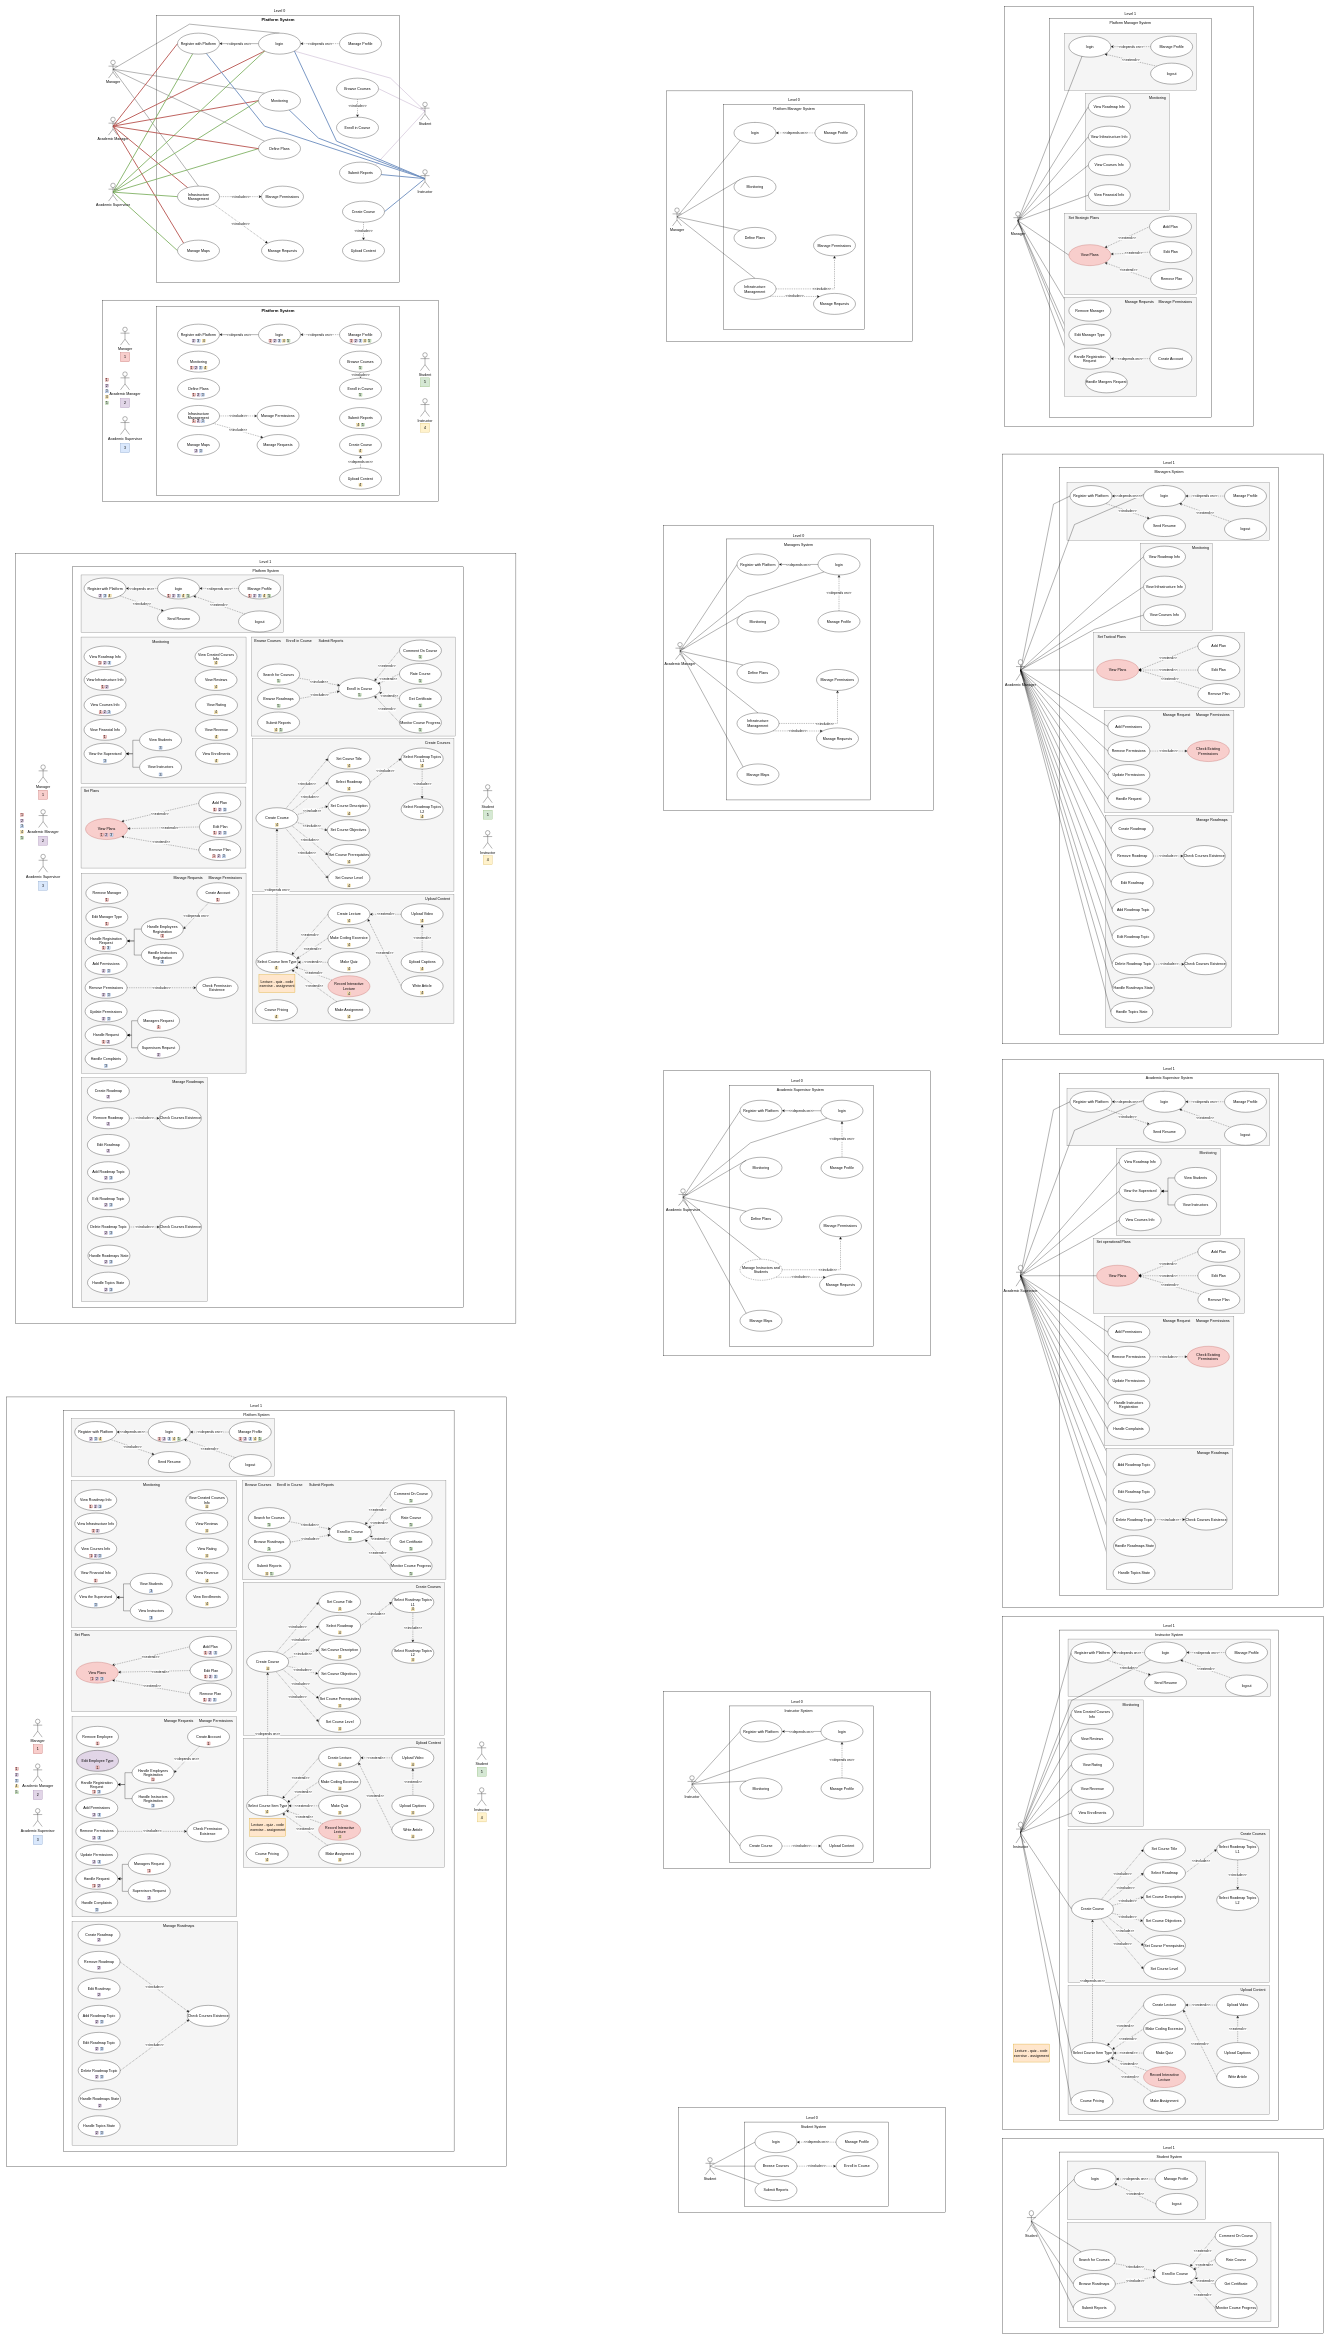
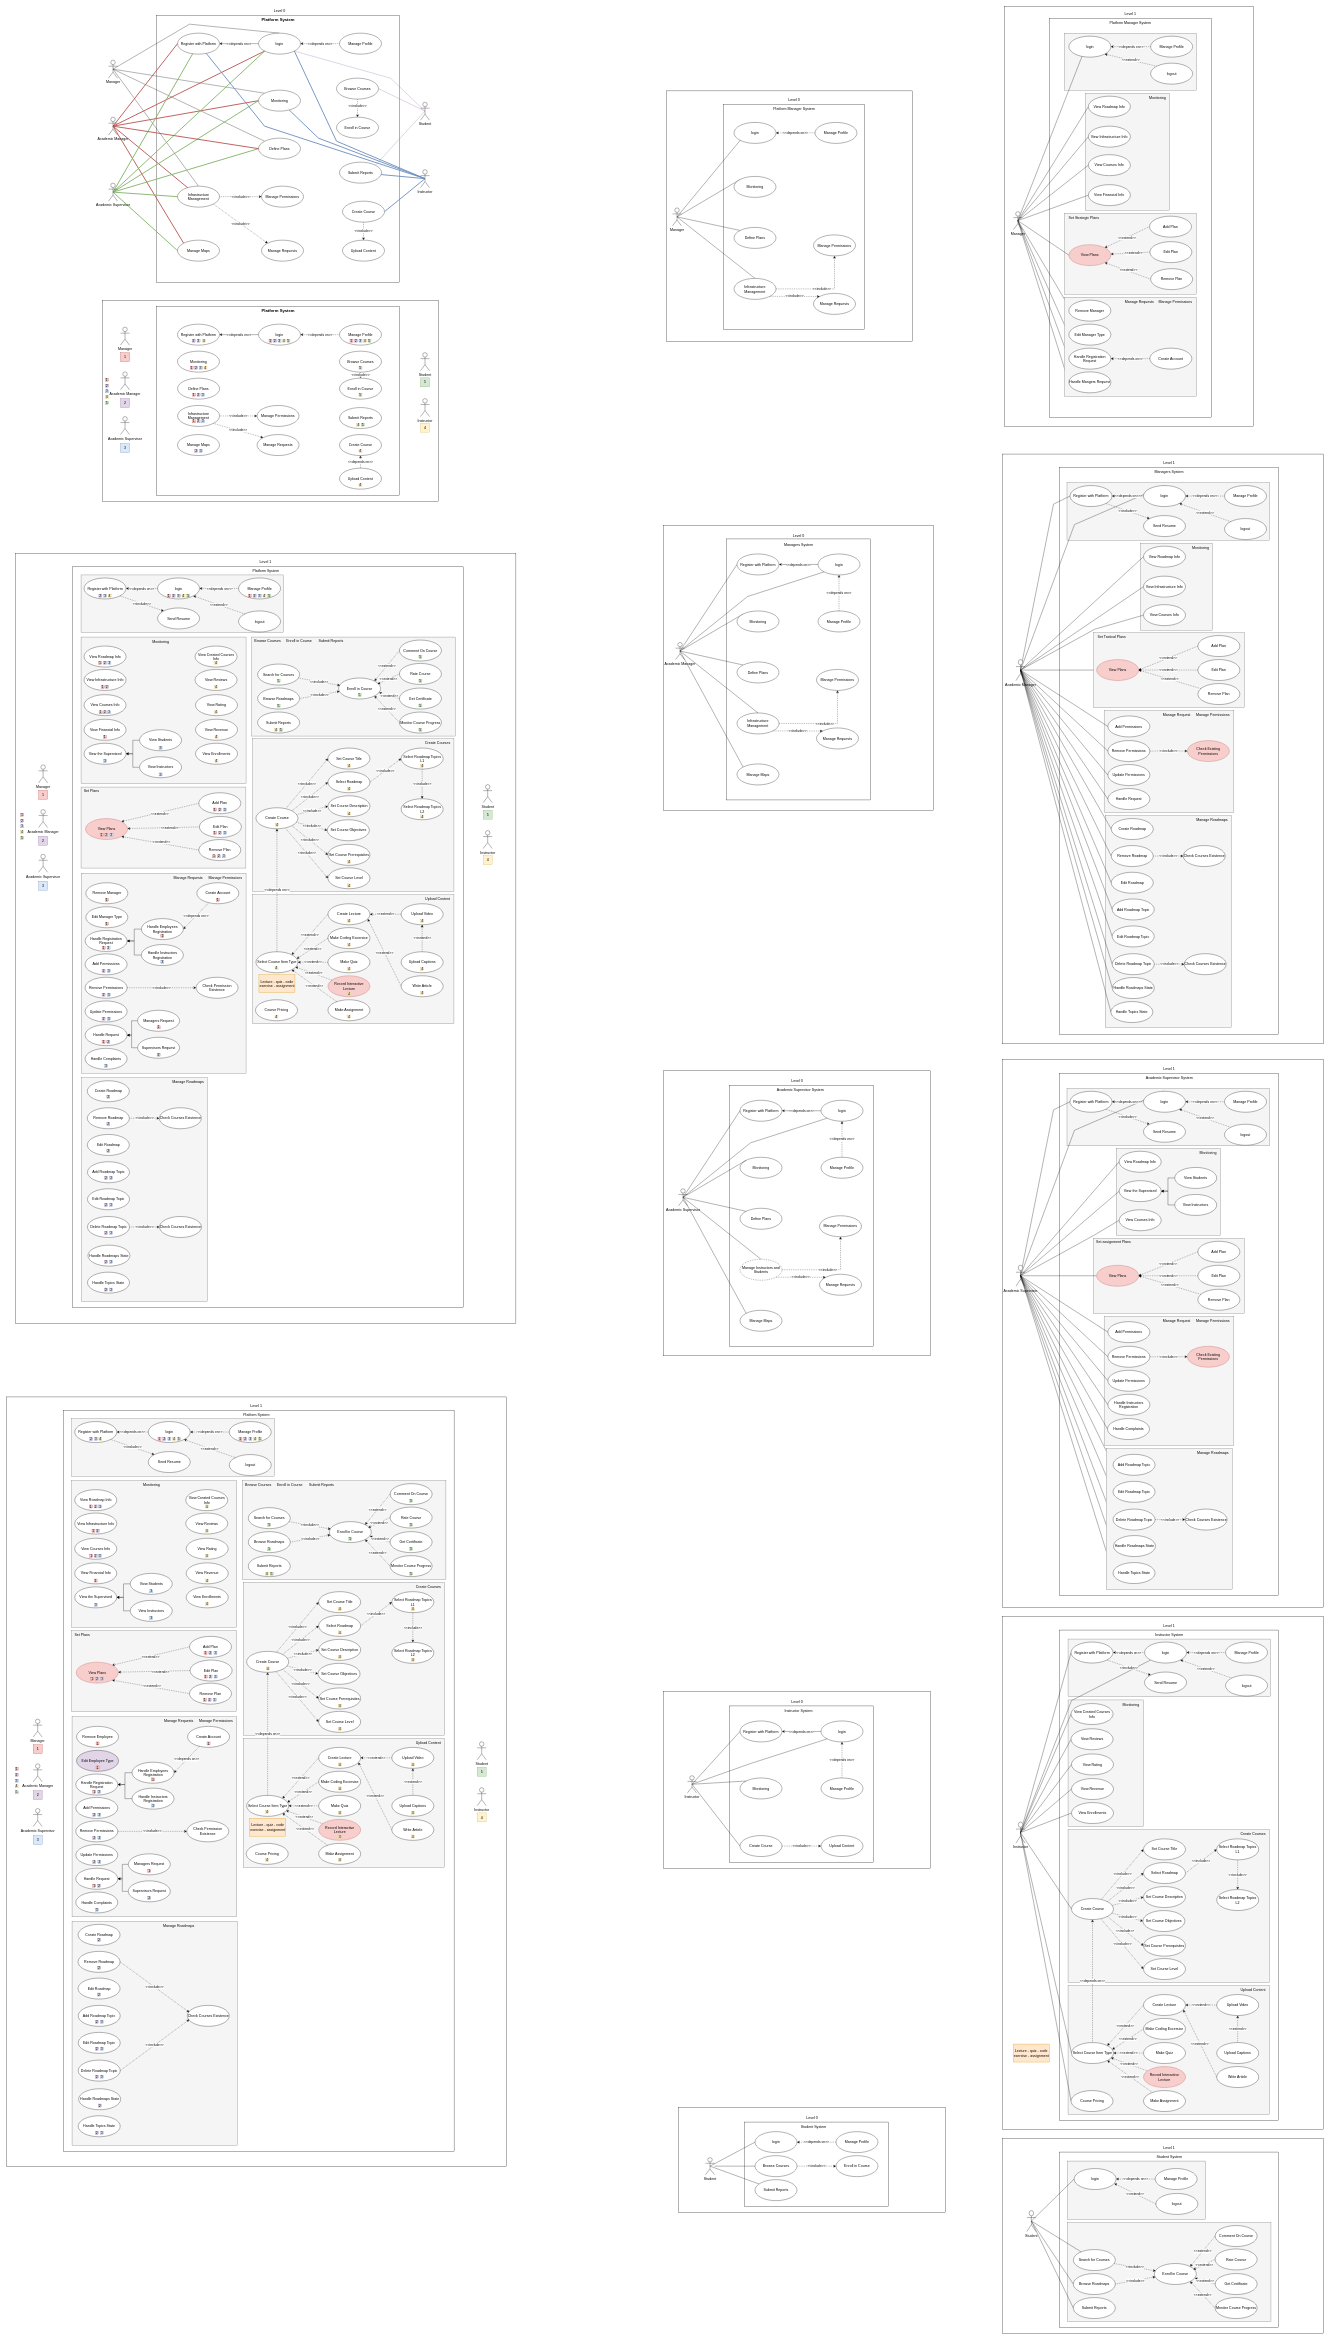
(1106, 382) -> (1090, 382)
(1114, 1242) -> (1114, 1242)
